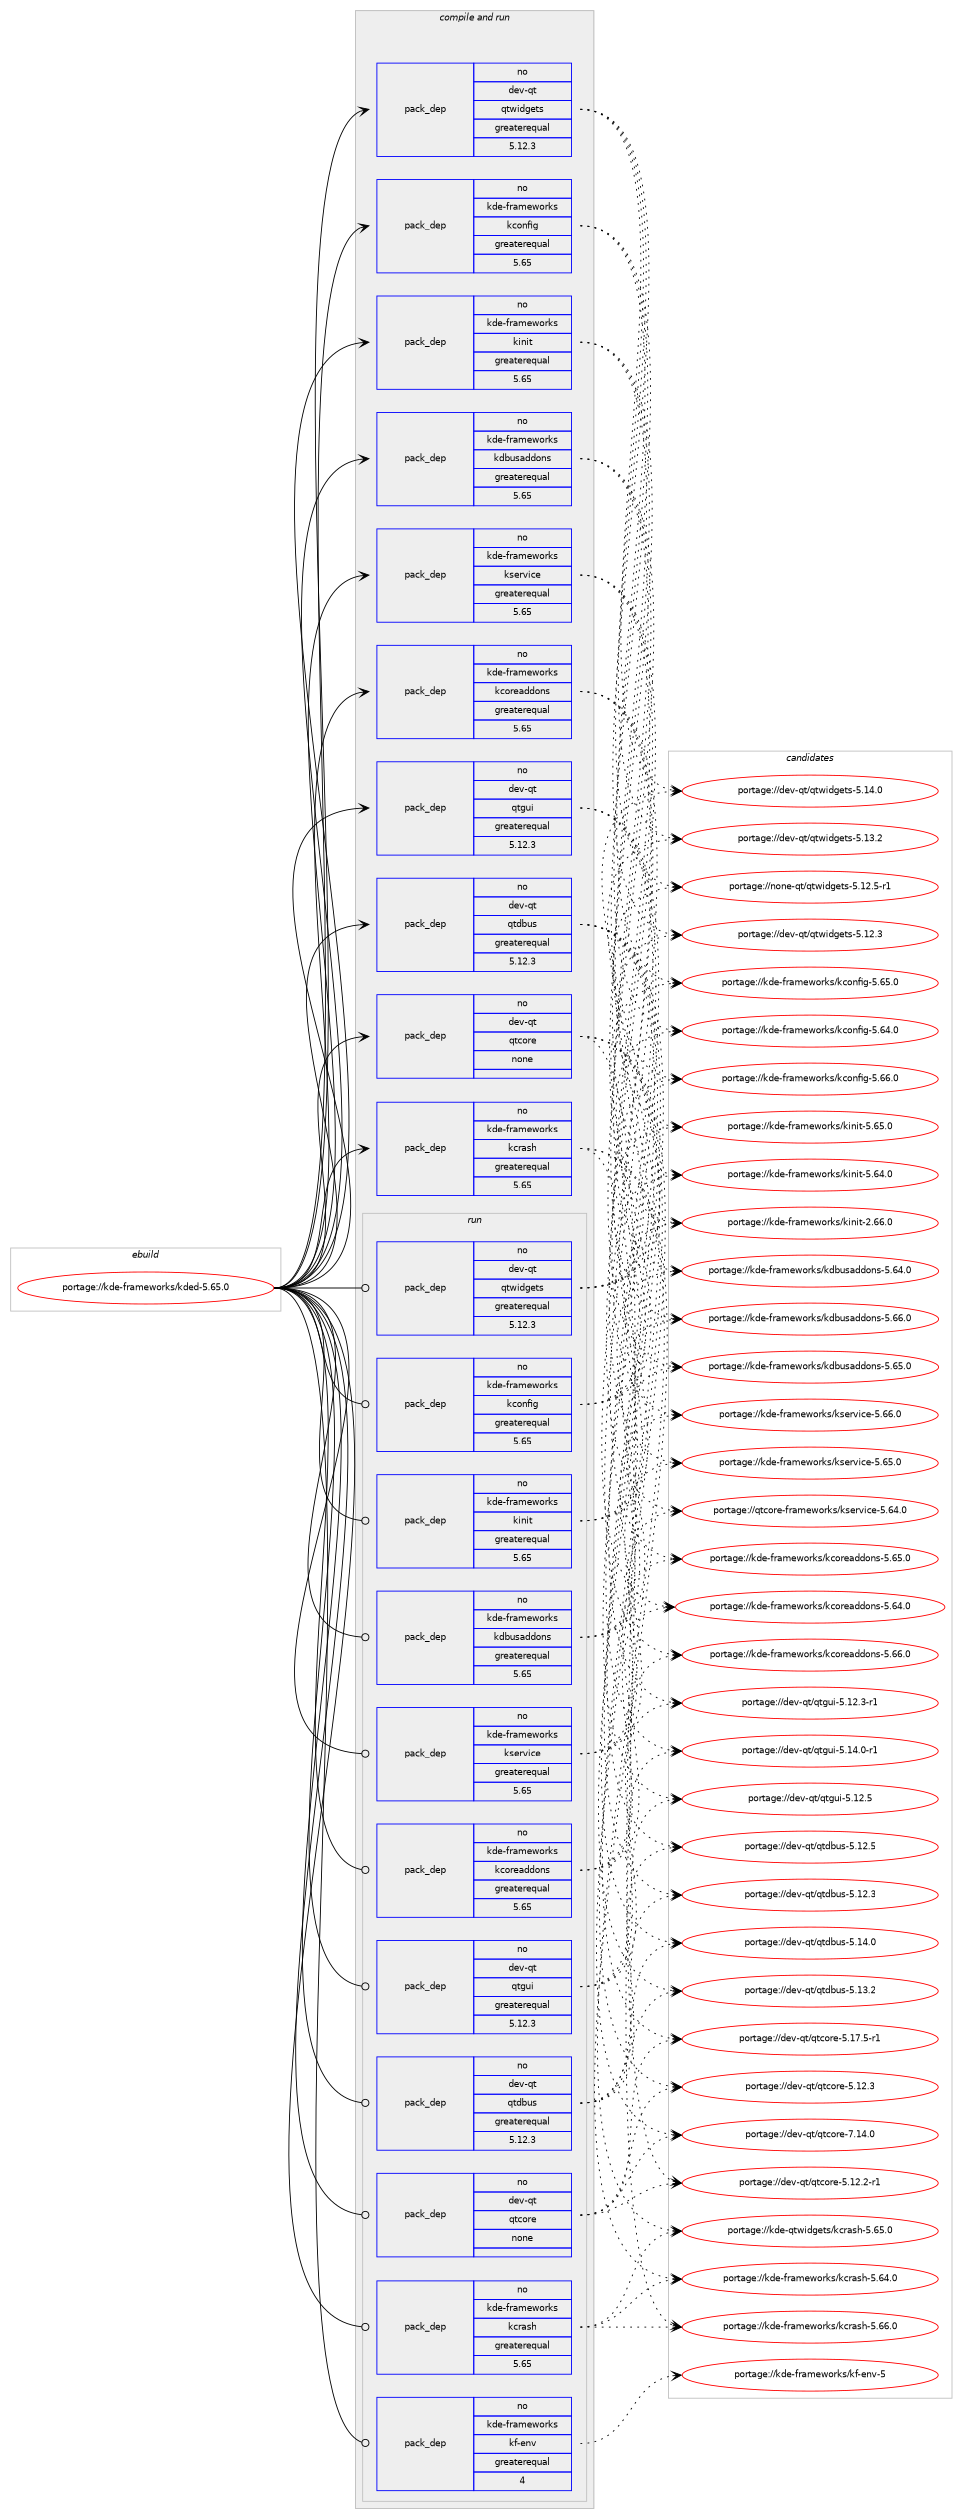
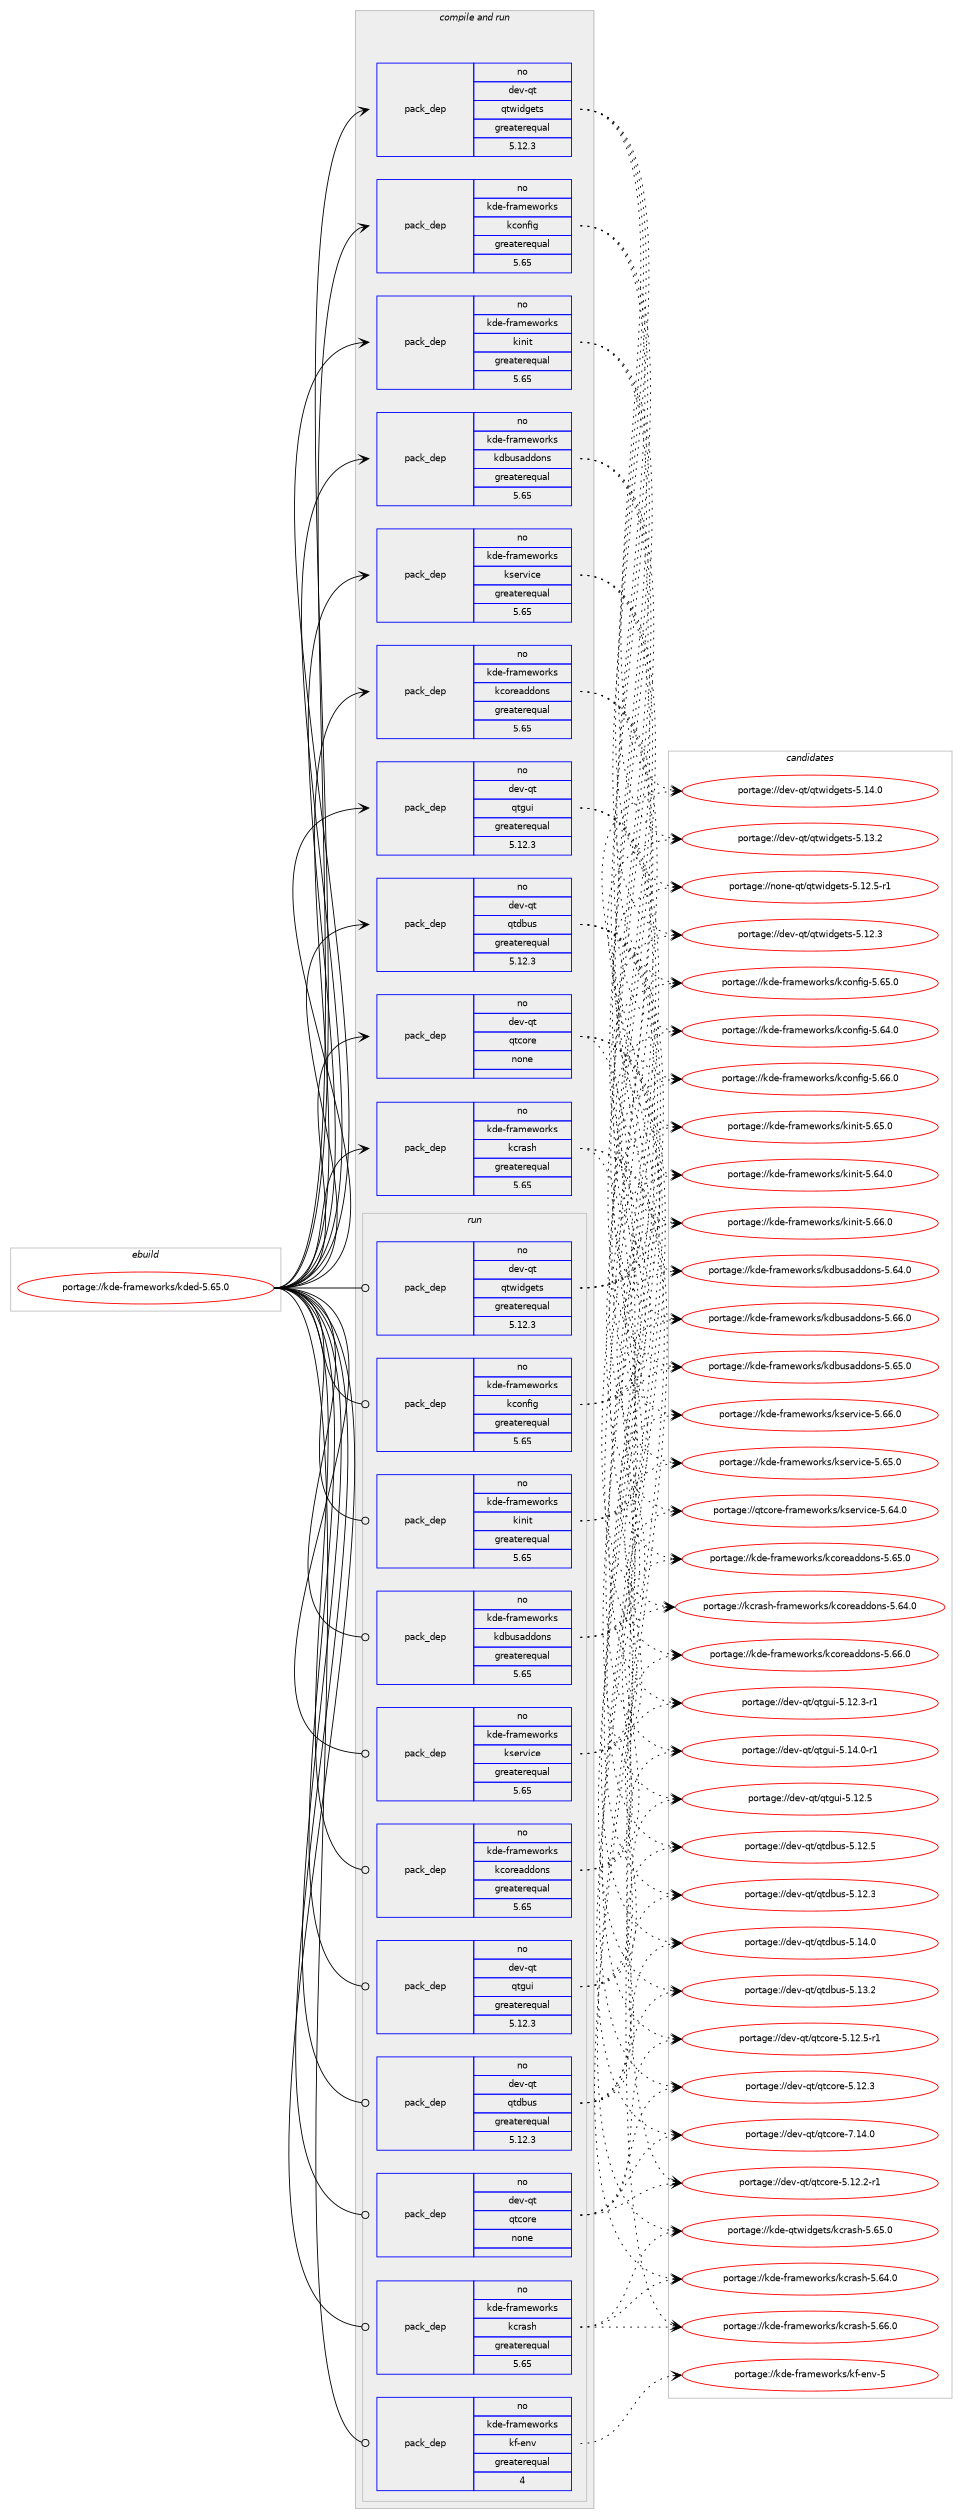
(810, 1223) -> (810, 1223)
(810, 1607) -> (810, 1607)
(810, 2039) -> (810, 2039)
